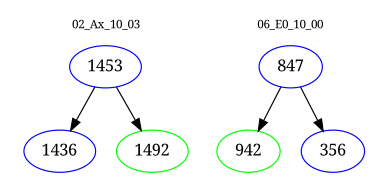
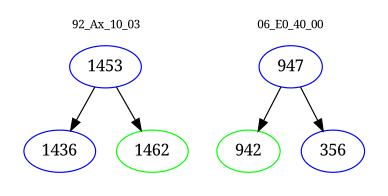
(106, 25) -> (106, 25)
(291, 25) -> (291, 25)
(291, 67) -> (291, 67)
(152, 151) -> (152, 151)
